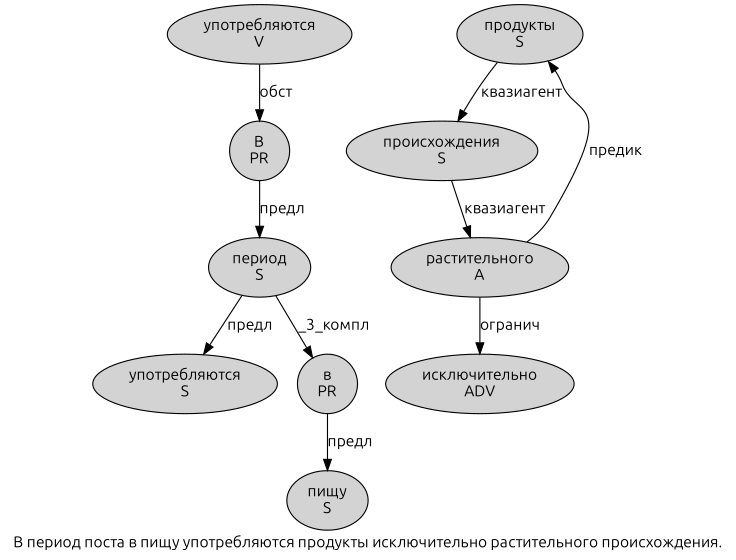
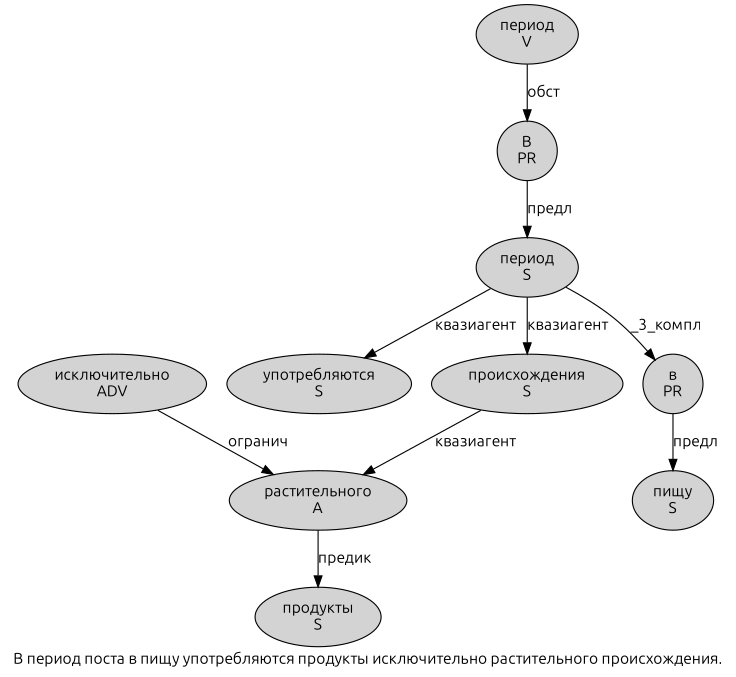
(260, 34) -> (527, 34)
(480, 86) -> (527, 320)
(480, 320) -> (211, 440)
(250, 326) -> (476, 326)
